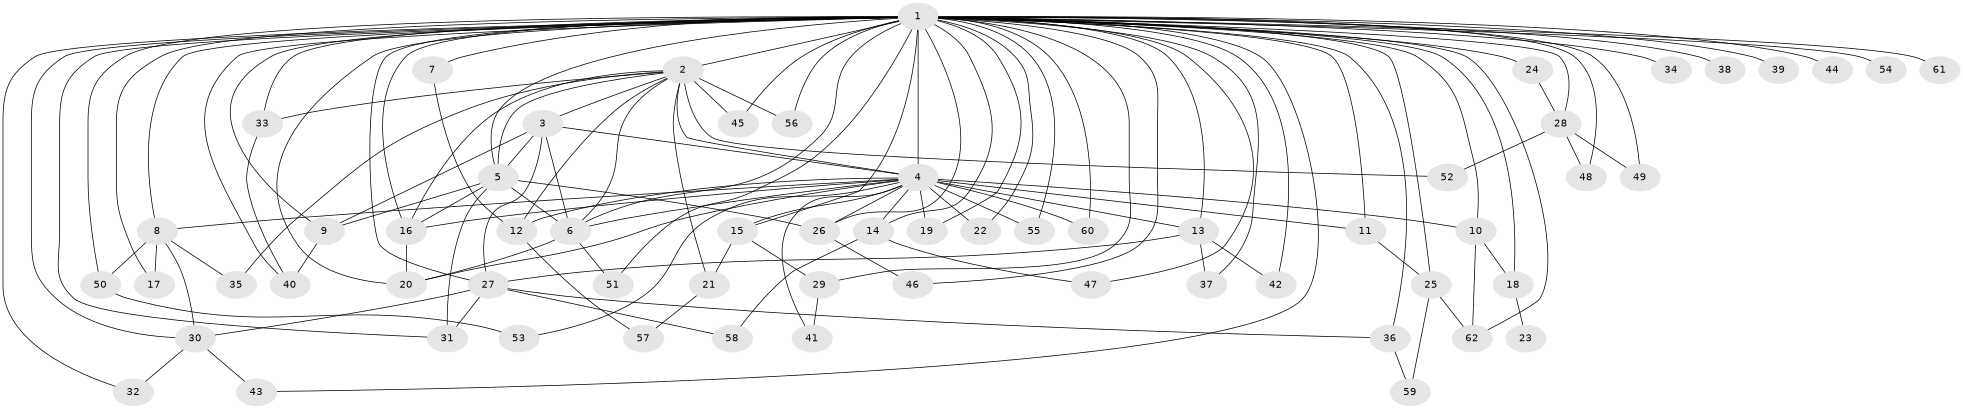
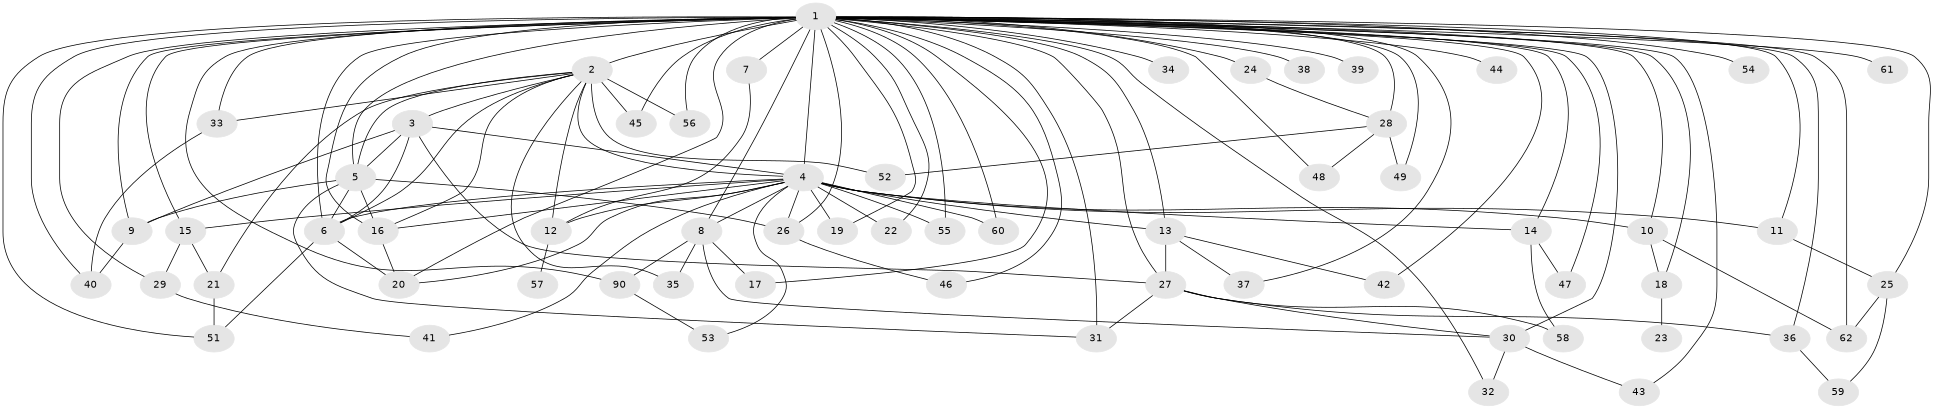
(101, 285) -> (620, 285)
(676, 312) -> (214, 312)
